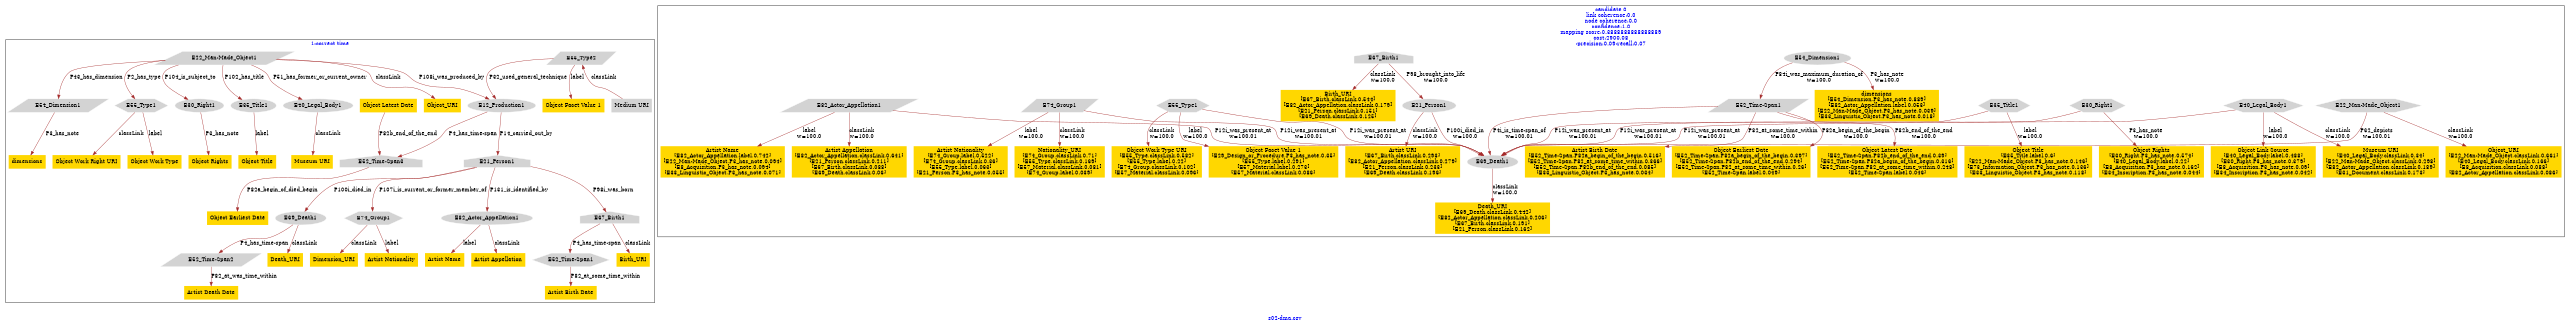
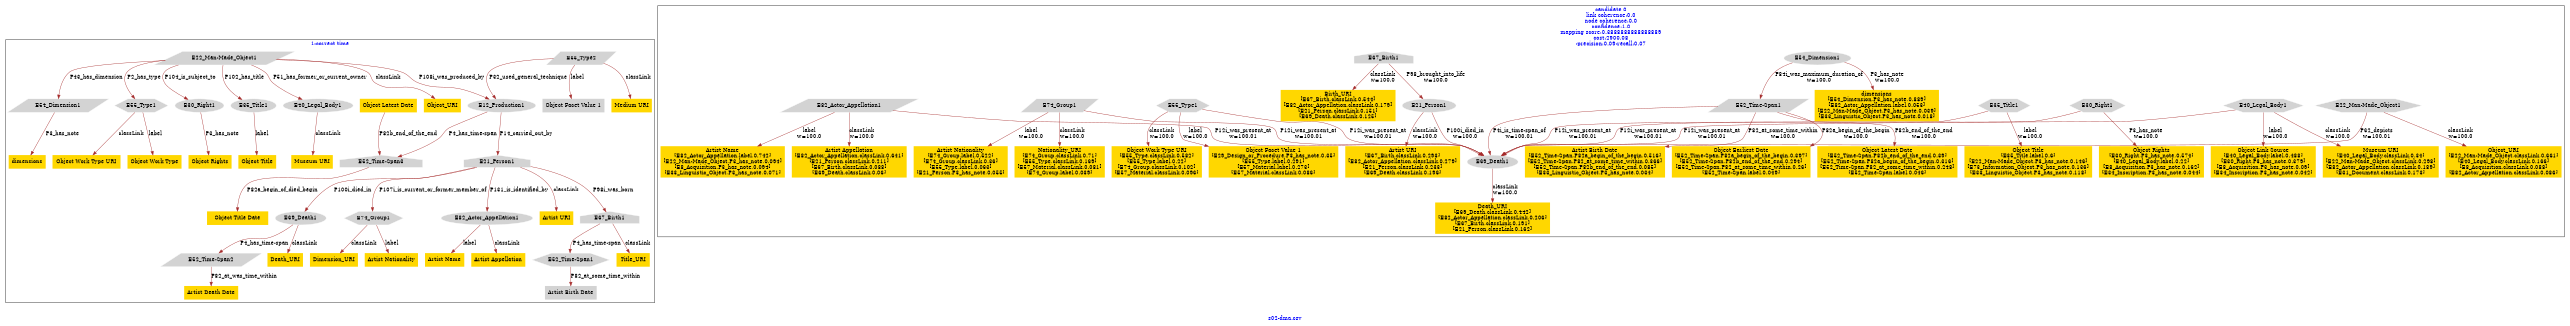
(600, 87) -> (621, 75)
(573, 106) -> (573, 106)
(632, 106) -> (632, 106)
(87, 162) -> (87, 162)
(238, 218) -> (238, 218)
none -> (556, 218)
(633, 260) -> (633, 260)
(571, 293) -> (571, 293)
